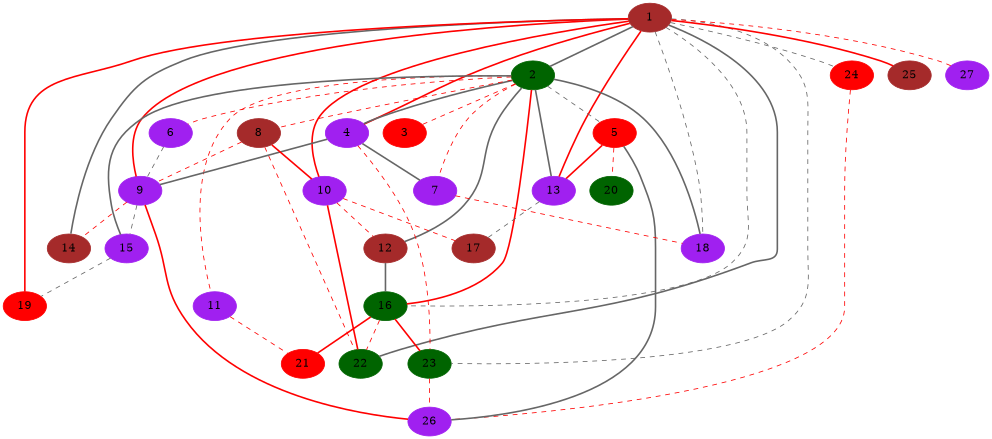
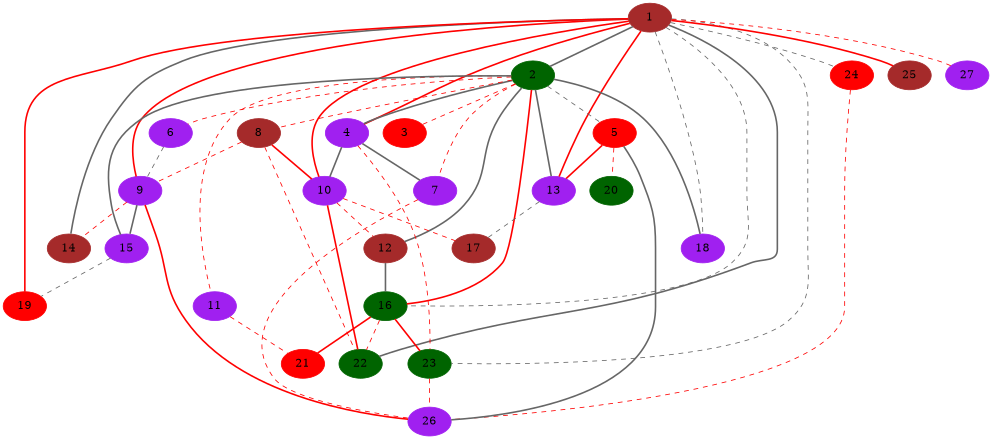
(244, 162) -> (336, 162)
(133, 219) -> (133, 219)
(569, 220) -> (266, 323)
